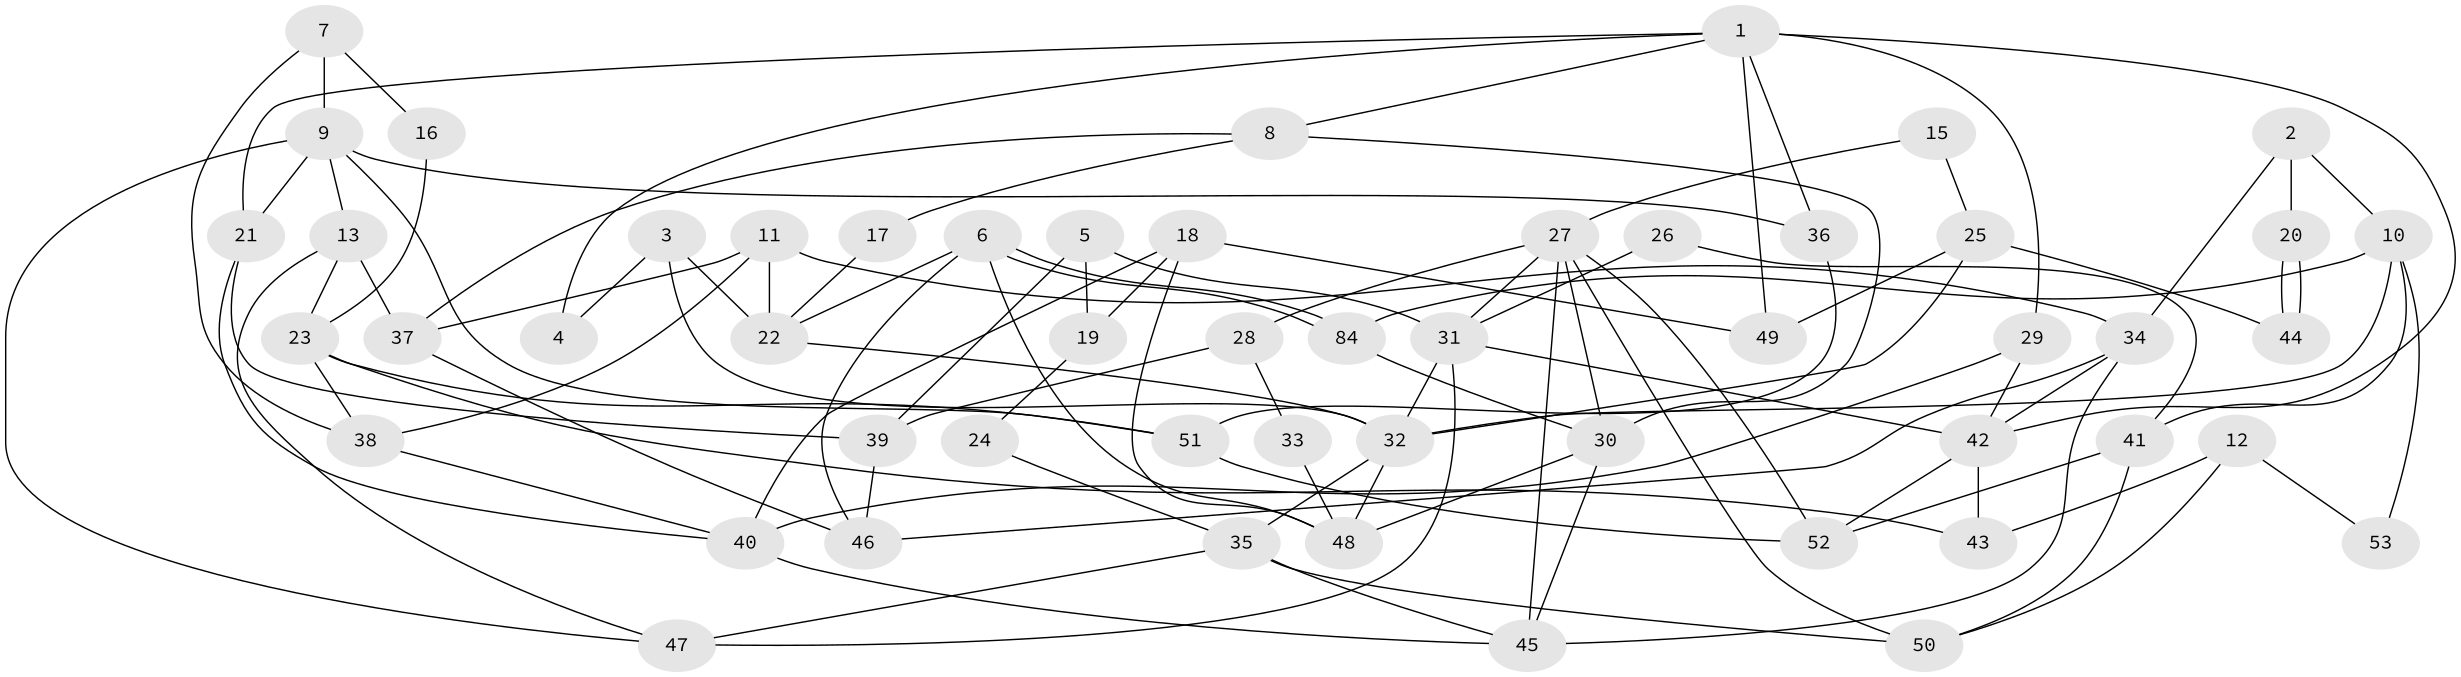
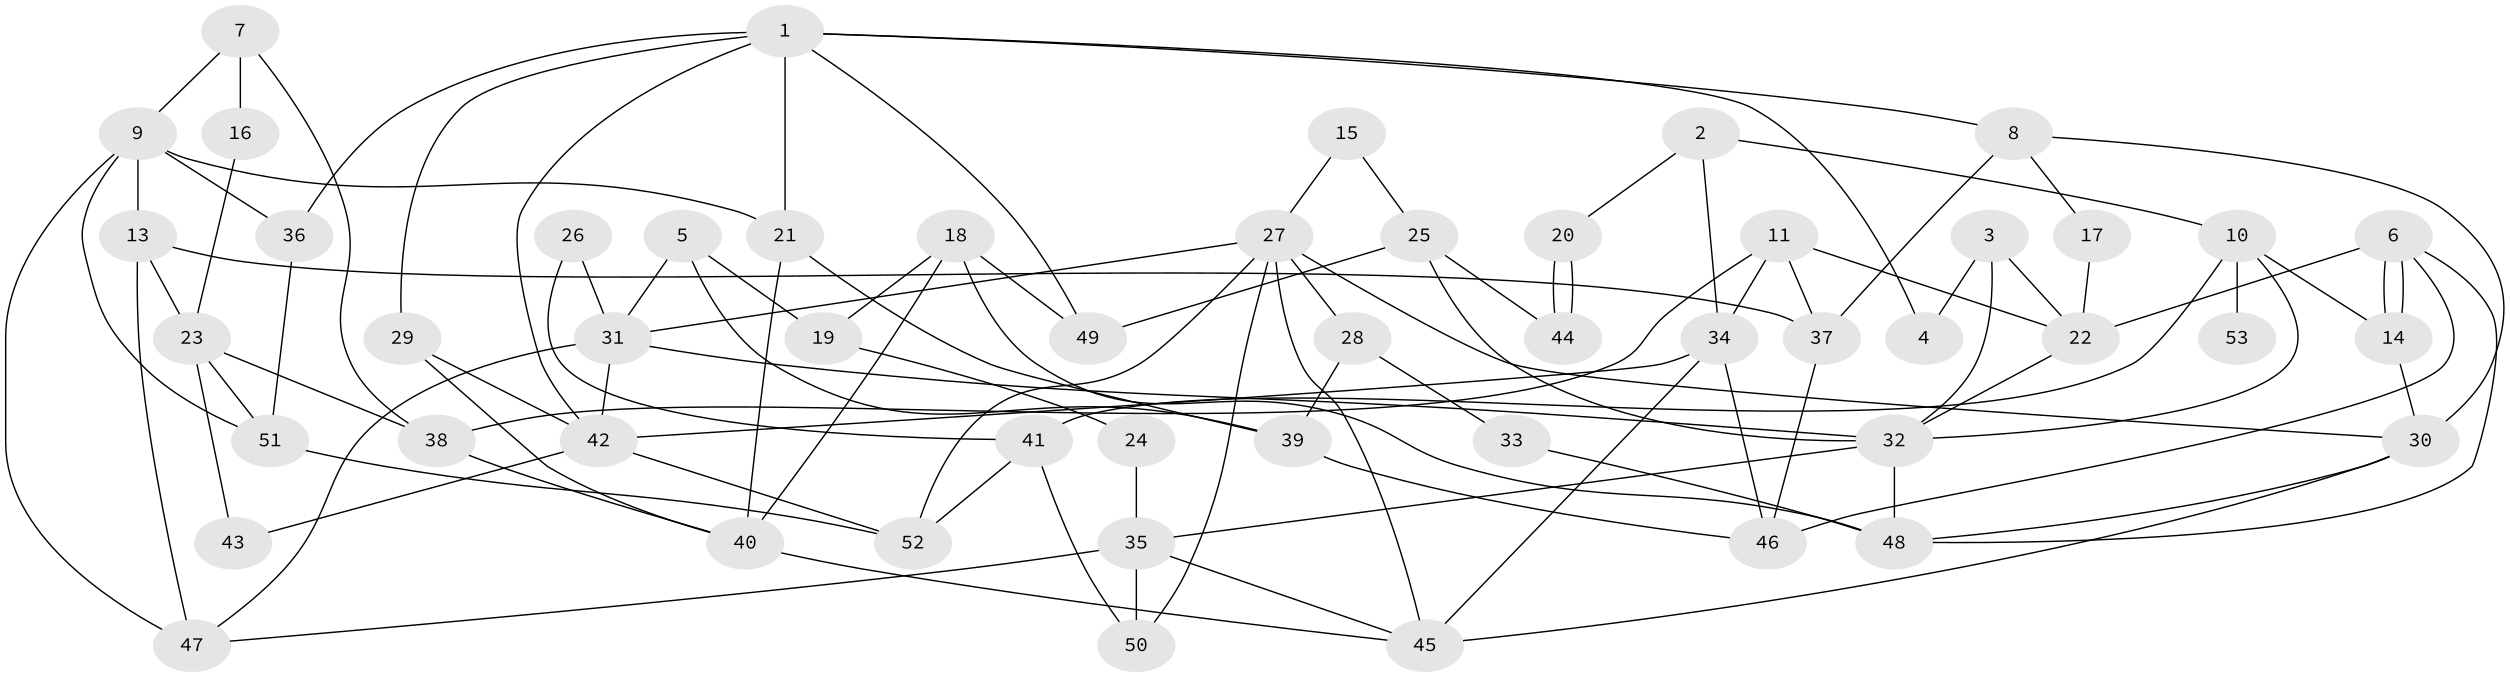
(1347, 338) -> (2394, 338)
(2237, 441) -> none
